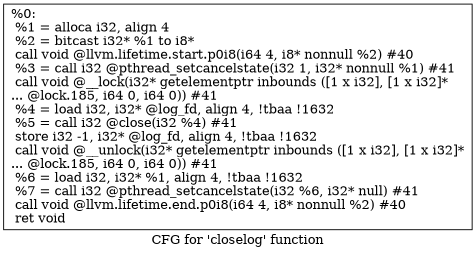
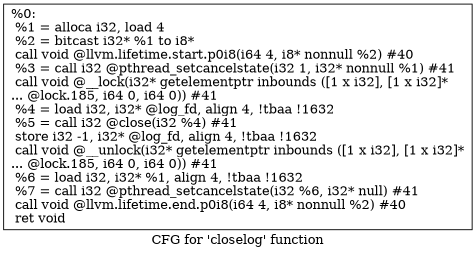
(91, 28) -> (88, 28)
